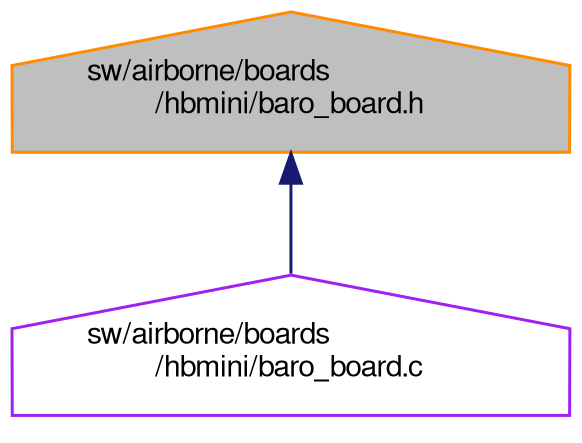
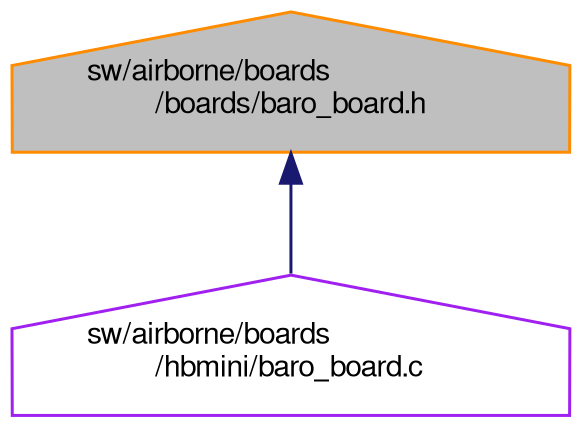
(291, 90) -> (291, 90)
